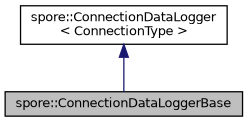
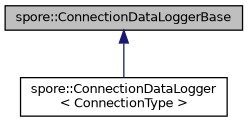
(124, 74) -> (124, 60)
